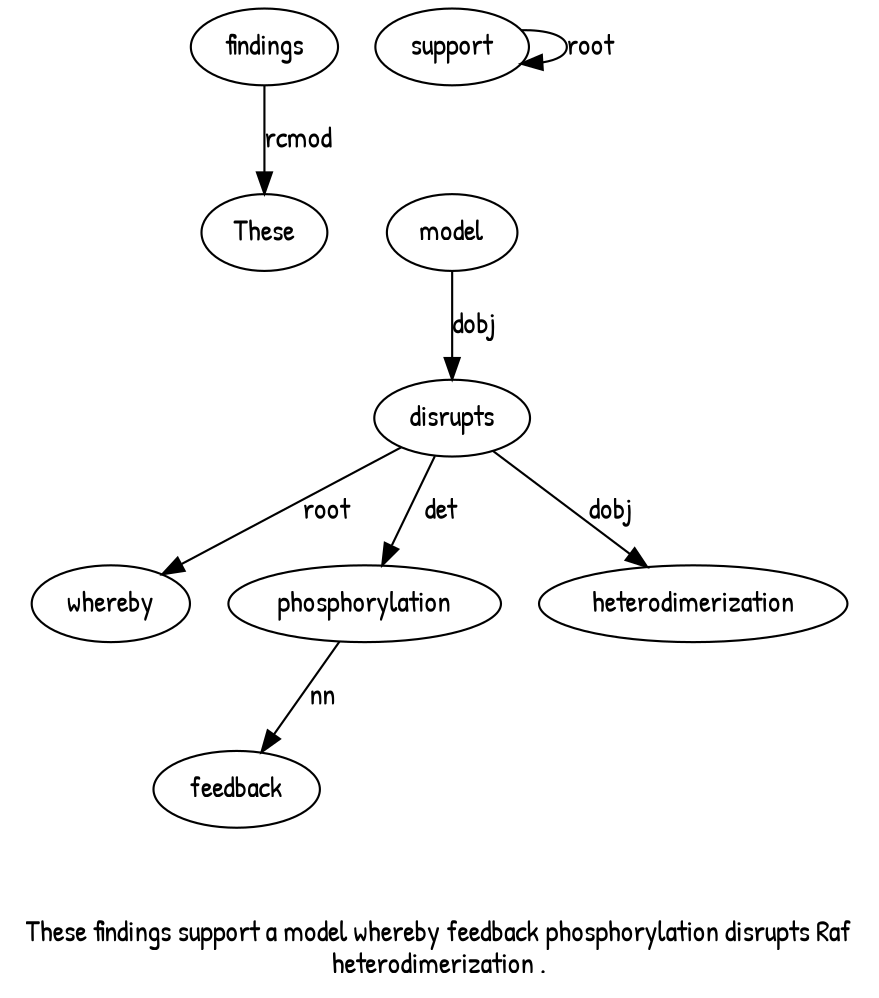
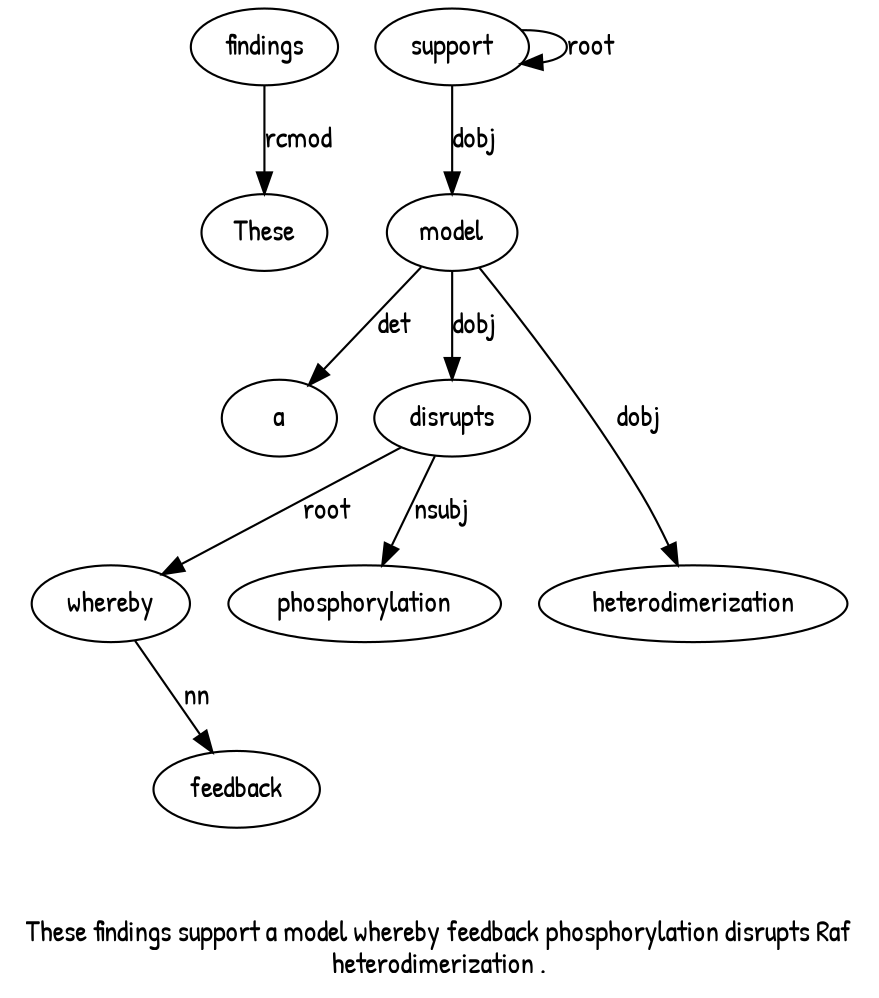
none -> (452, 129)
none -> (279, 418)
(562, 503) -> (581, 402)
(441, 511) -> (441, 511)
(307, 688) -> (168, 688)
